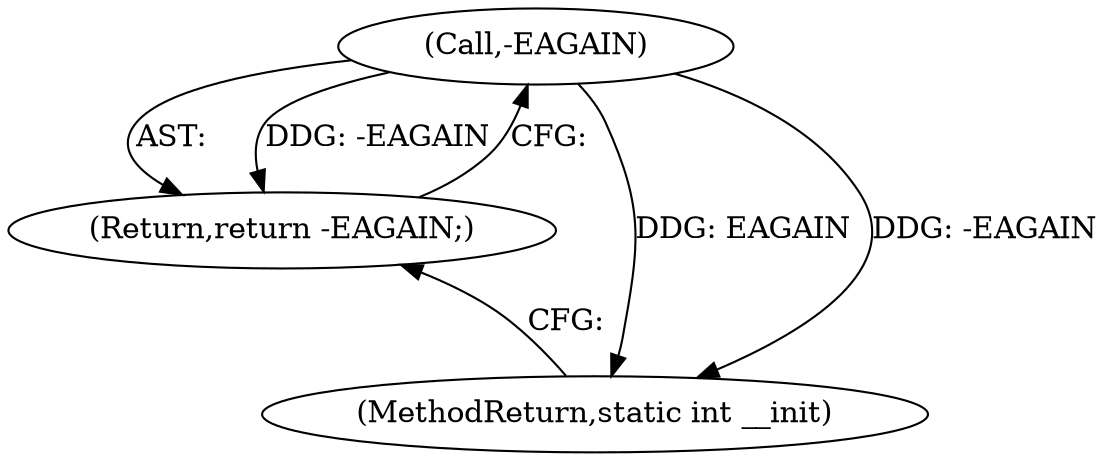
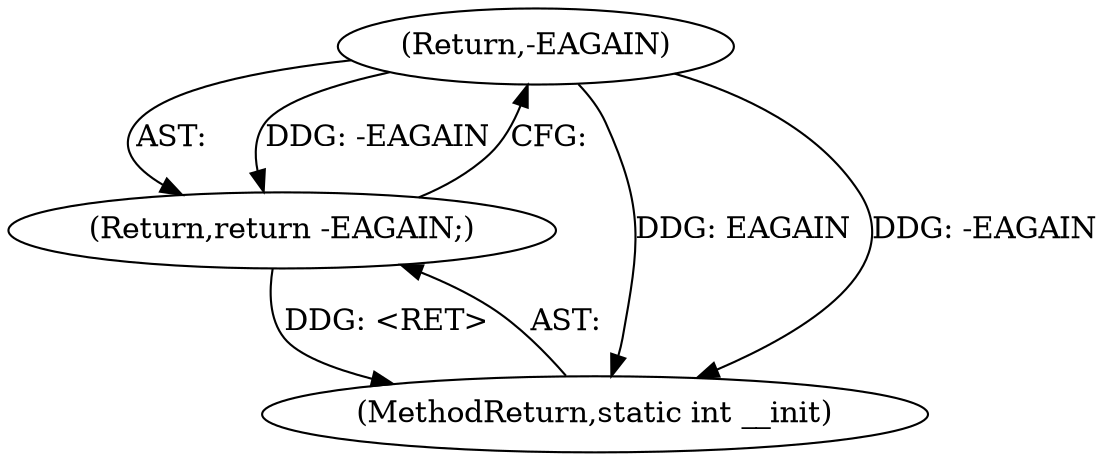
(536, 47) -> (536, 47)
(571, 322) -> (571, 322)
none -> (294, 347)
